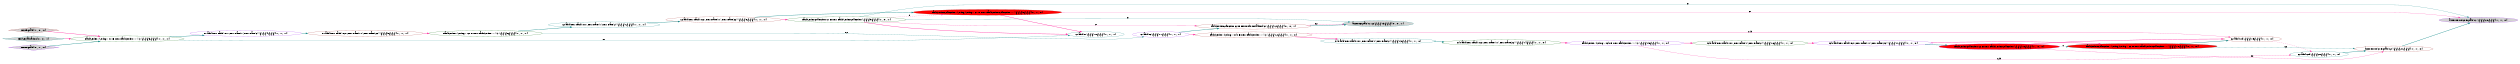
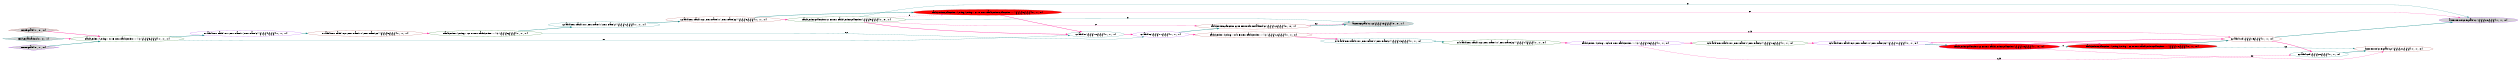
none -> (1128, 34)
(2435, 35) -> (2363, 30)
(2291, 45) -> (2291, 45)
